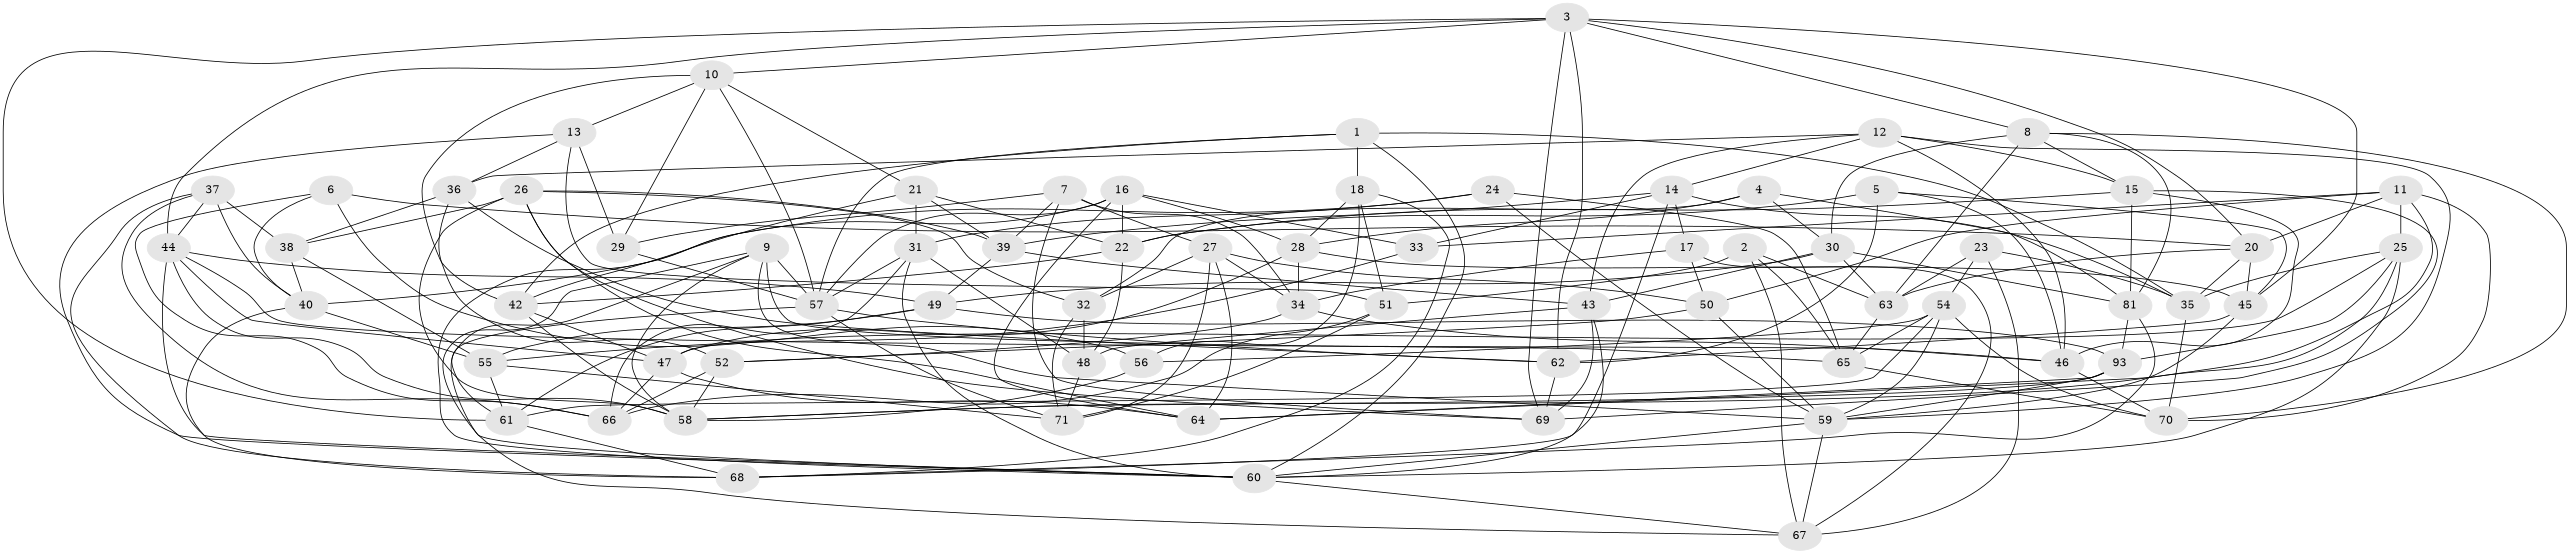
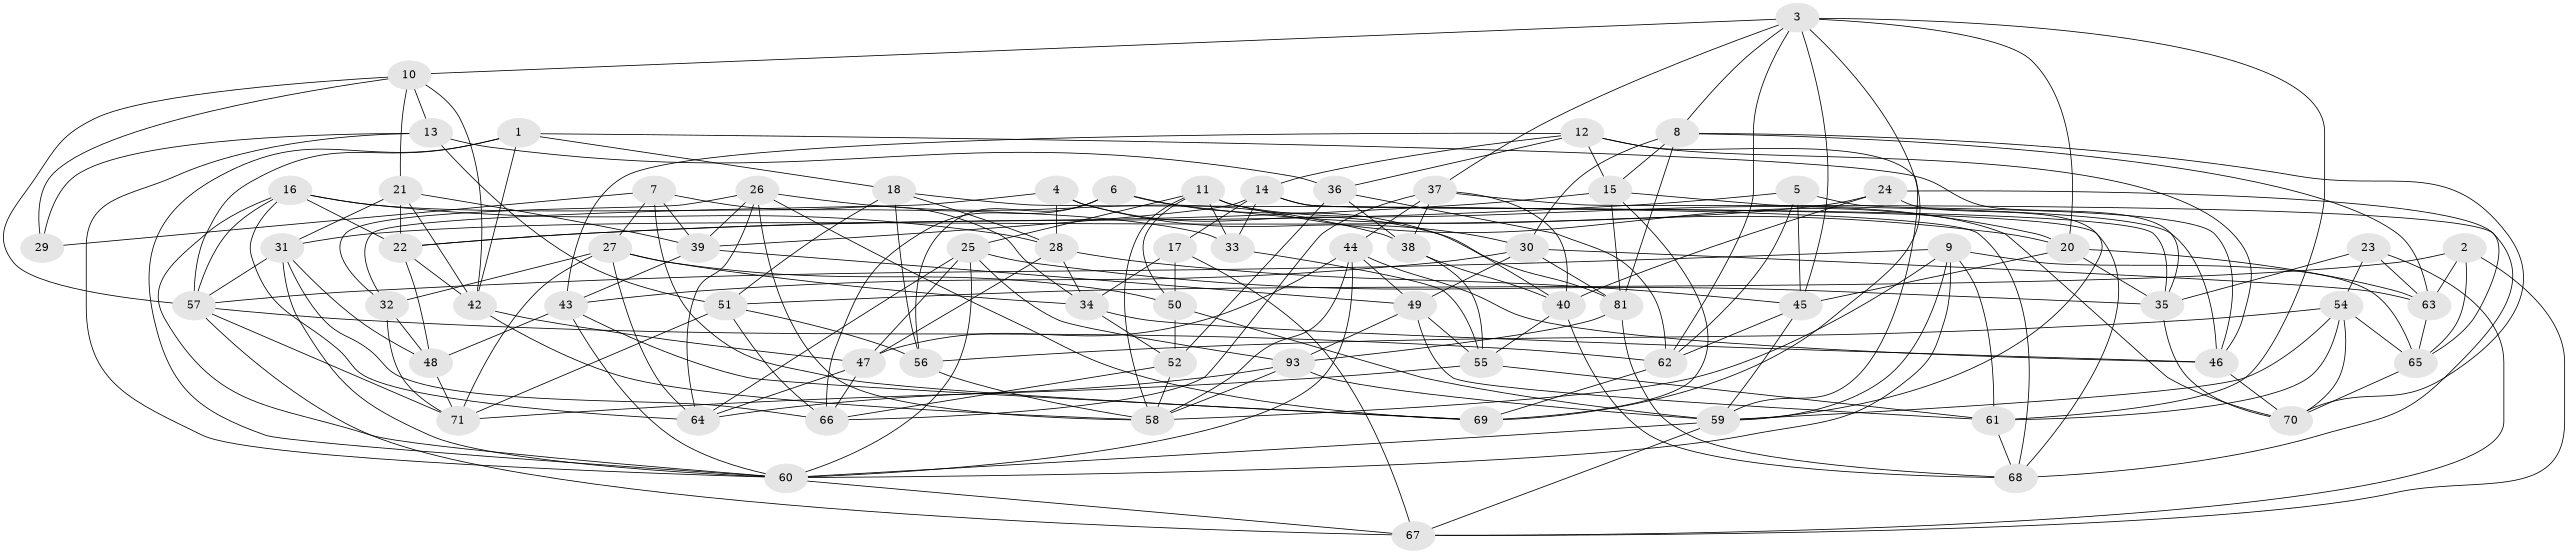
(819, 48) -> (1609, 92)
(694, 270) -> none
none -> (826, 329)
